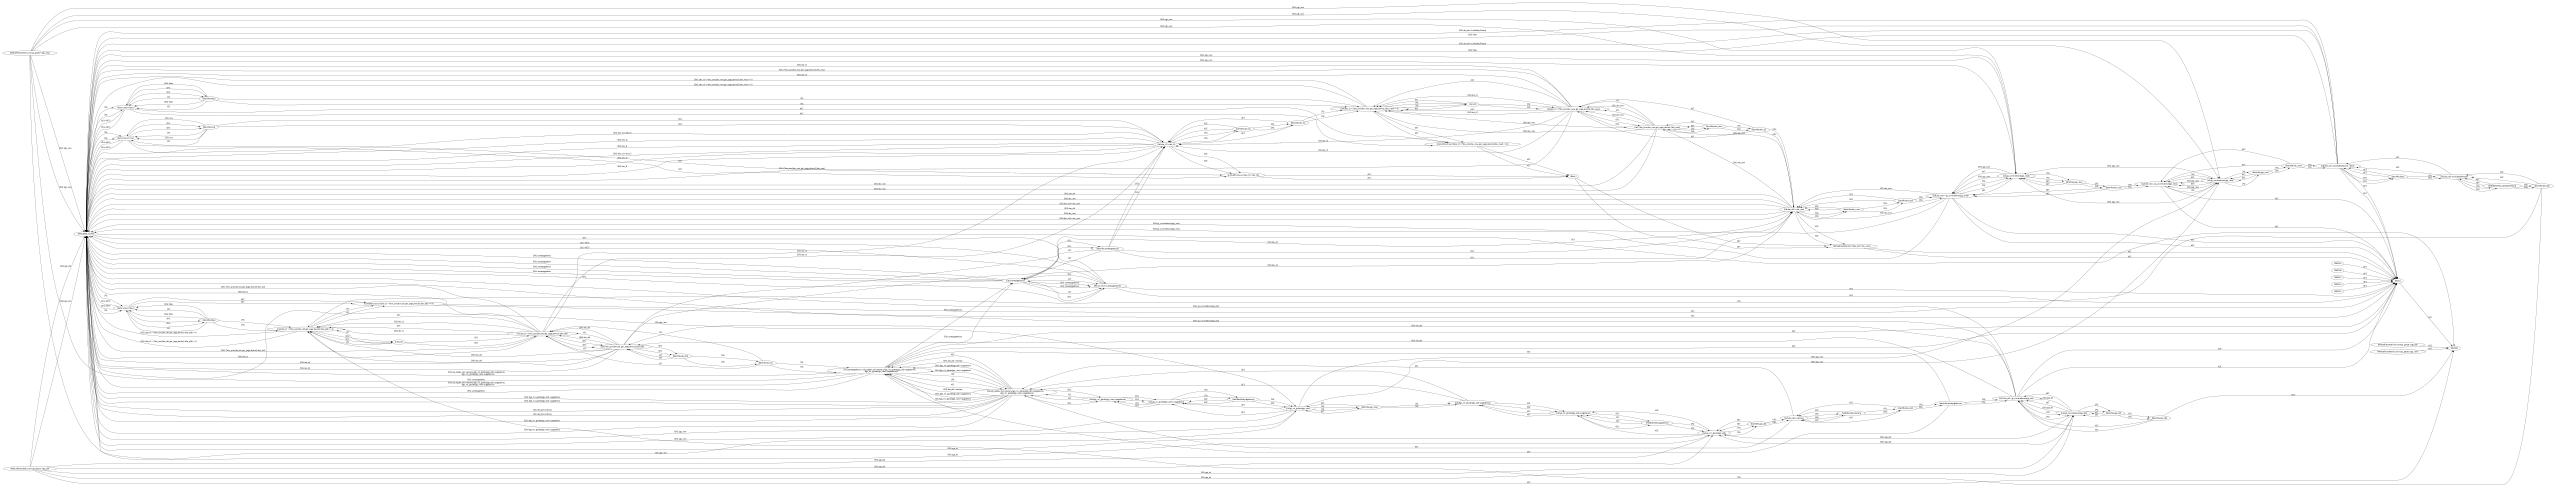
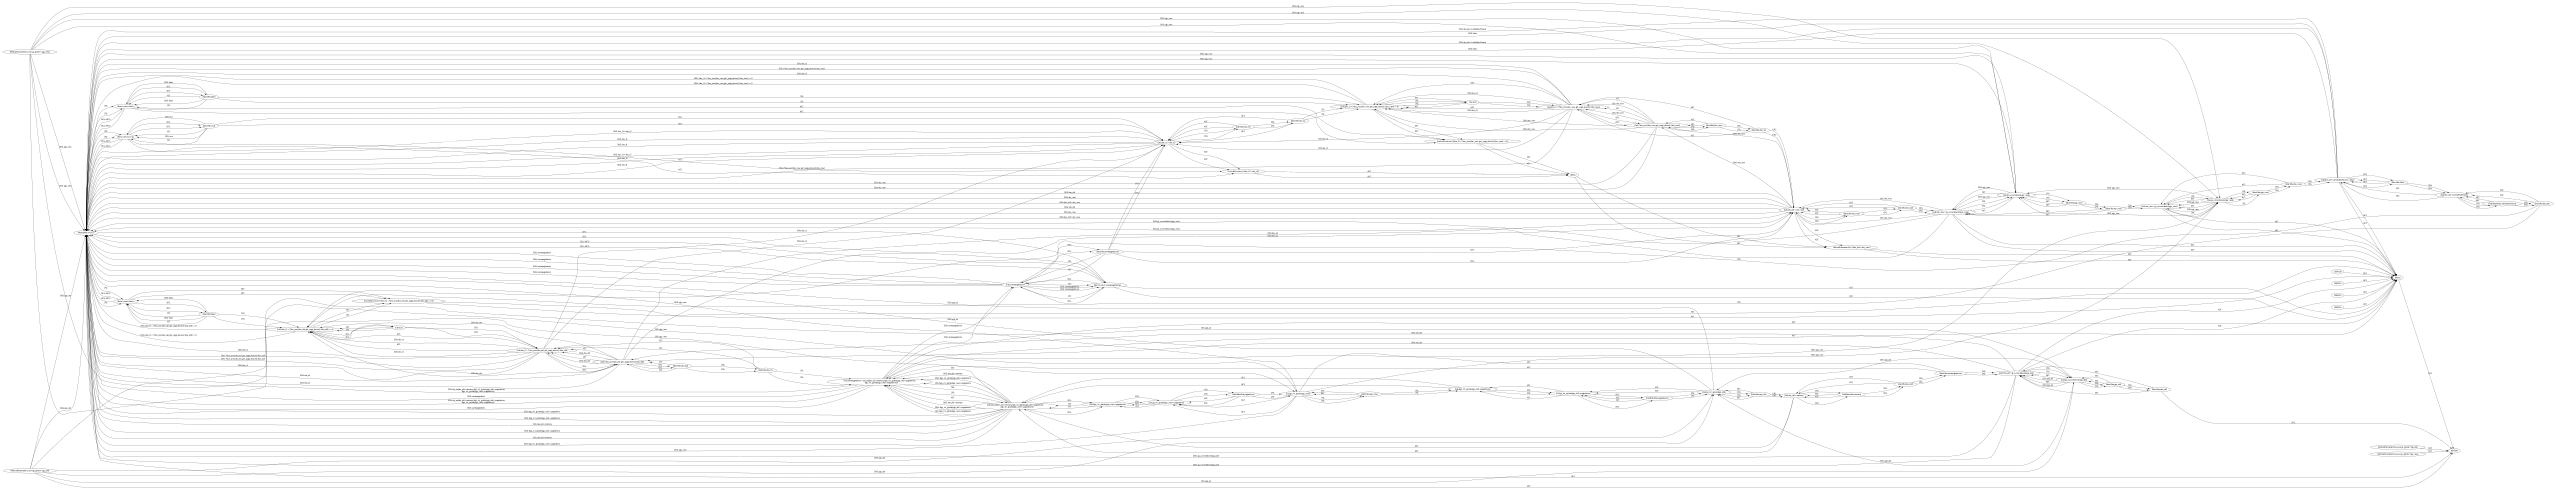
(2338, 284) -> none
